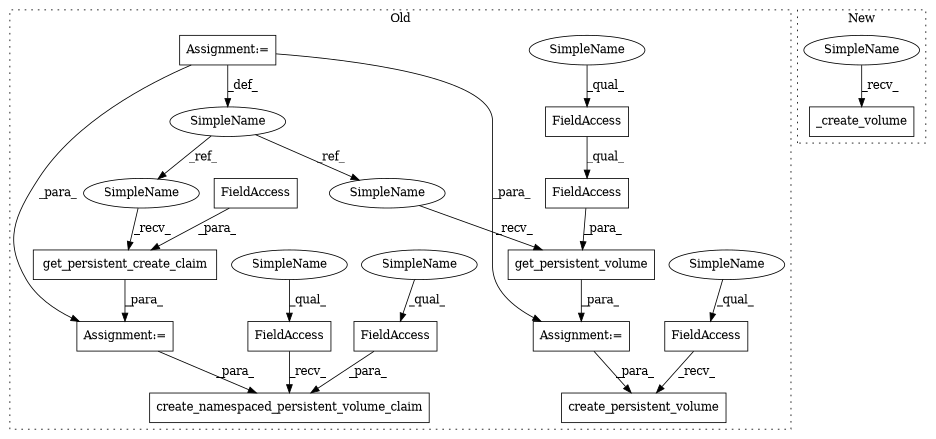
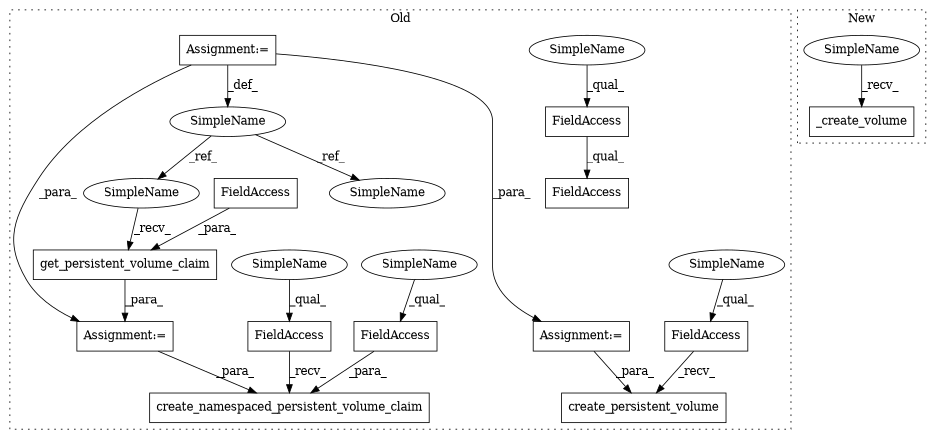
(125, 265) -> (125, 265)
(581, 265) -> none
